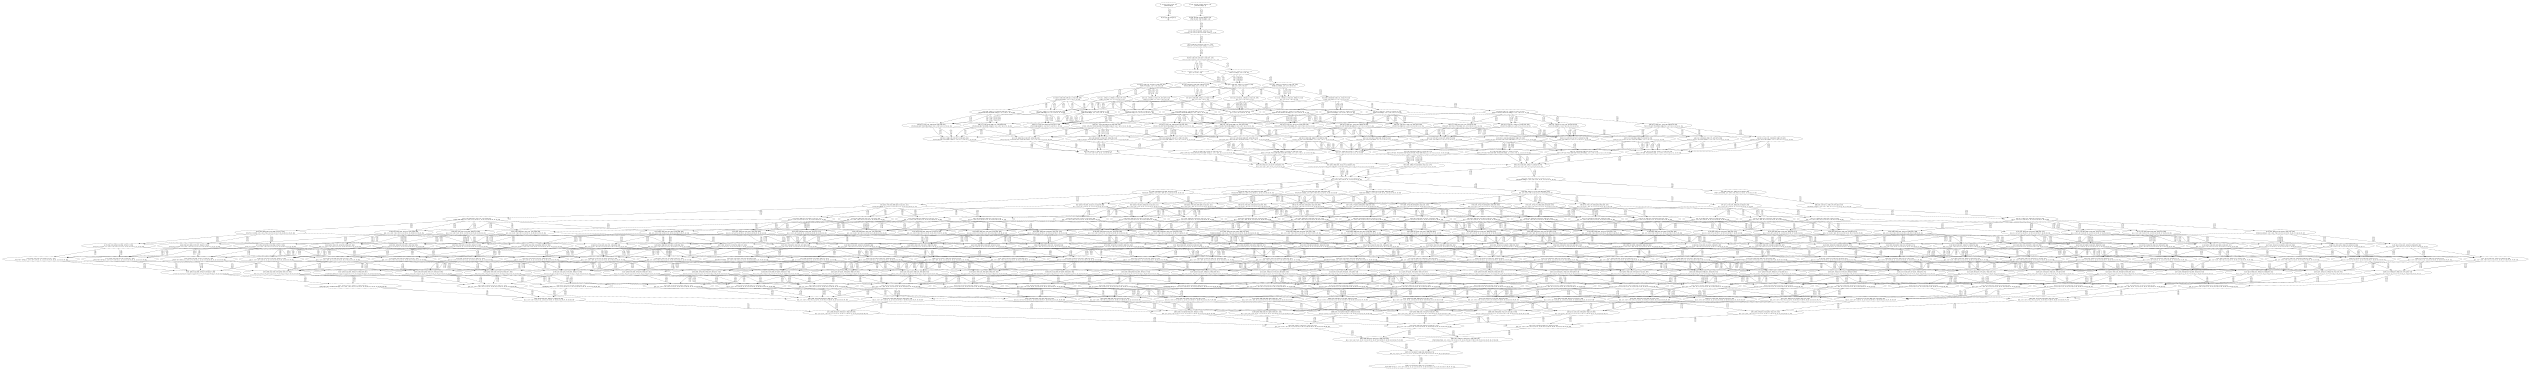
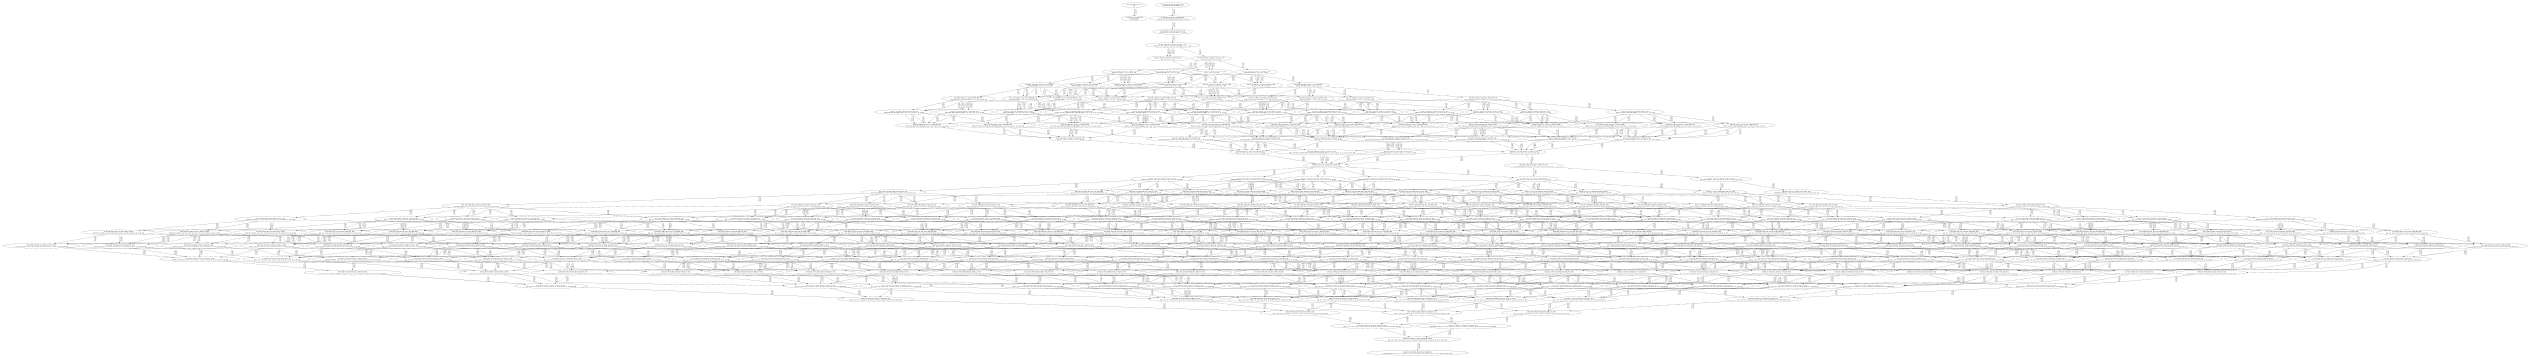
(1200, 5) -> none
(1168, 11) -> (1134, 11)
